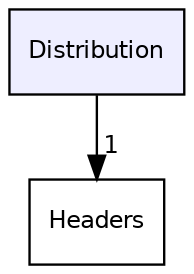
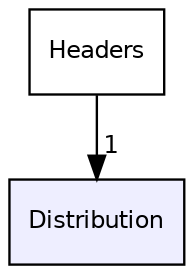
(97, 125) -> (97, 125)
